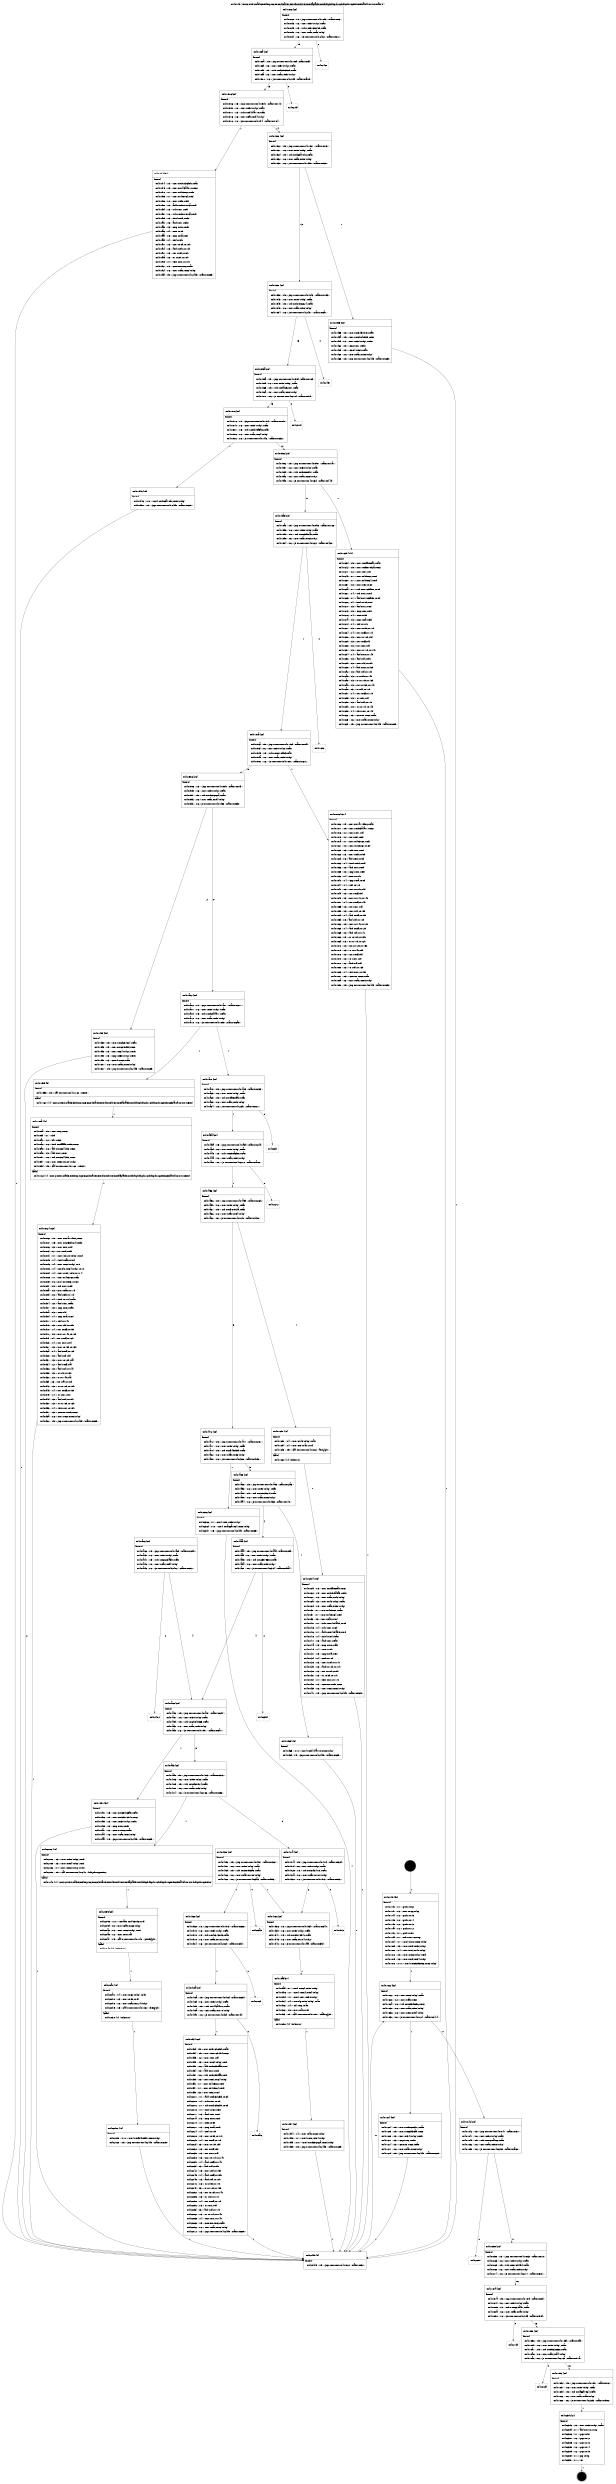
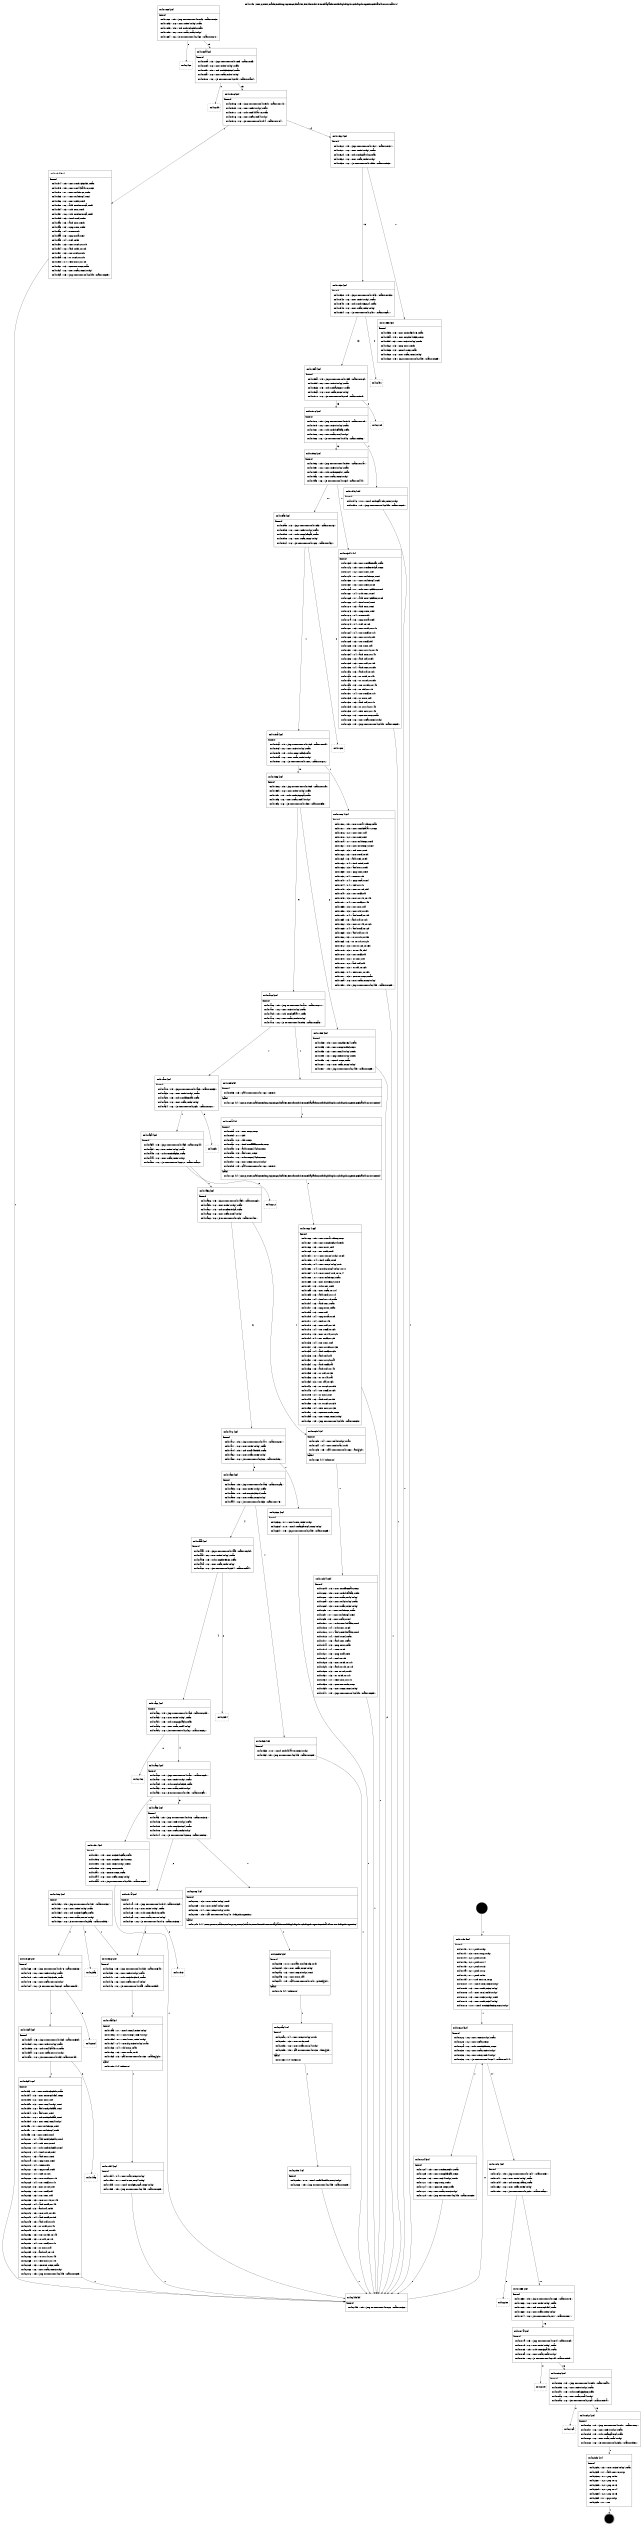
(229, 1635) -> (201, 1635)
